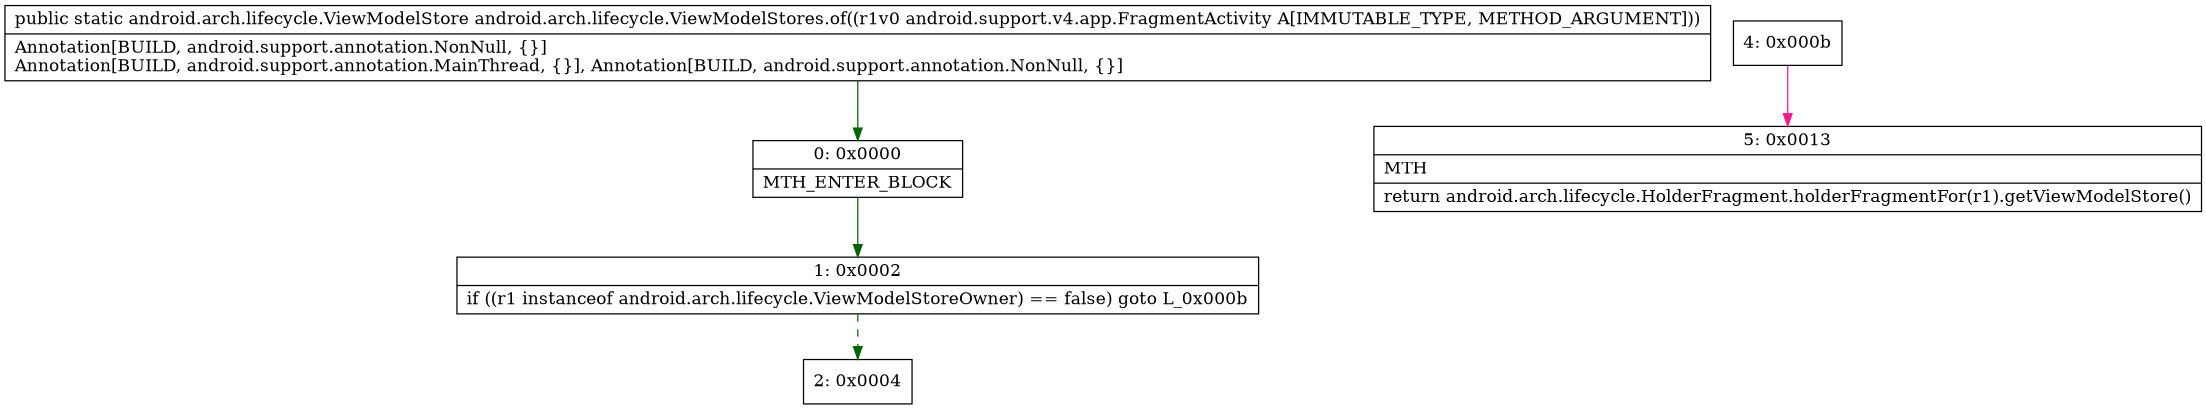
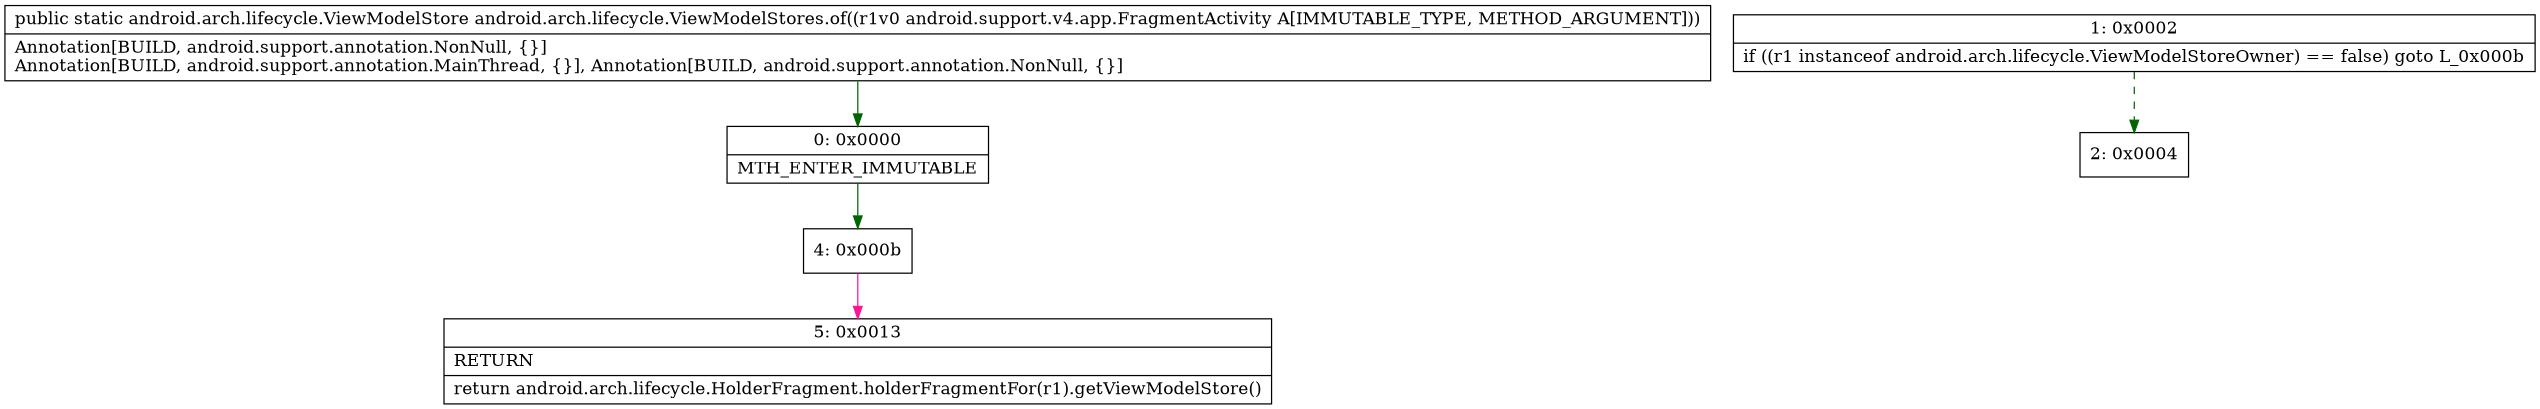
(1406, 168) -> (494, 361)
(858, 183) -> (858, 168)
(858, 221) -> (858, 200)
